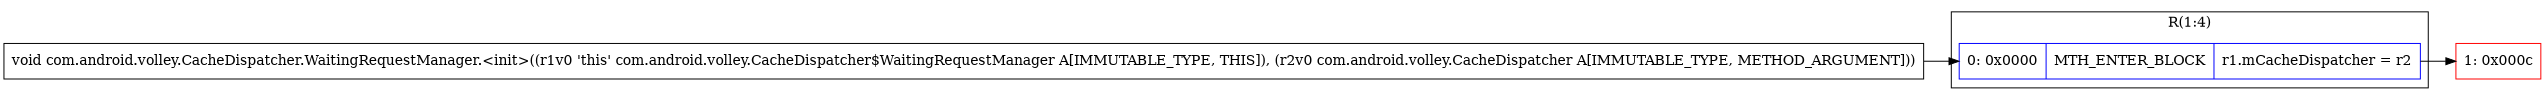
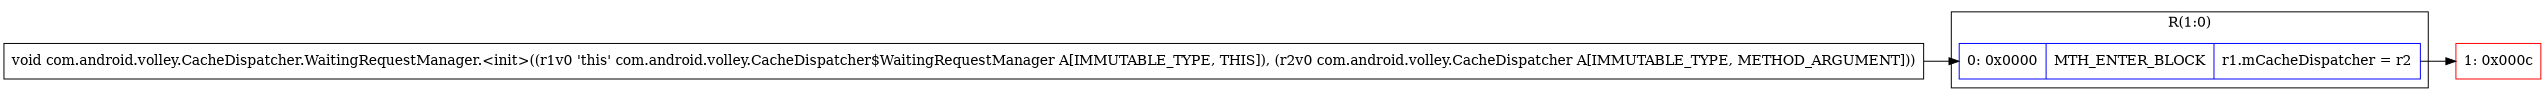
(2190, 23) -> (2190, 23)
